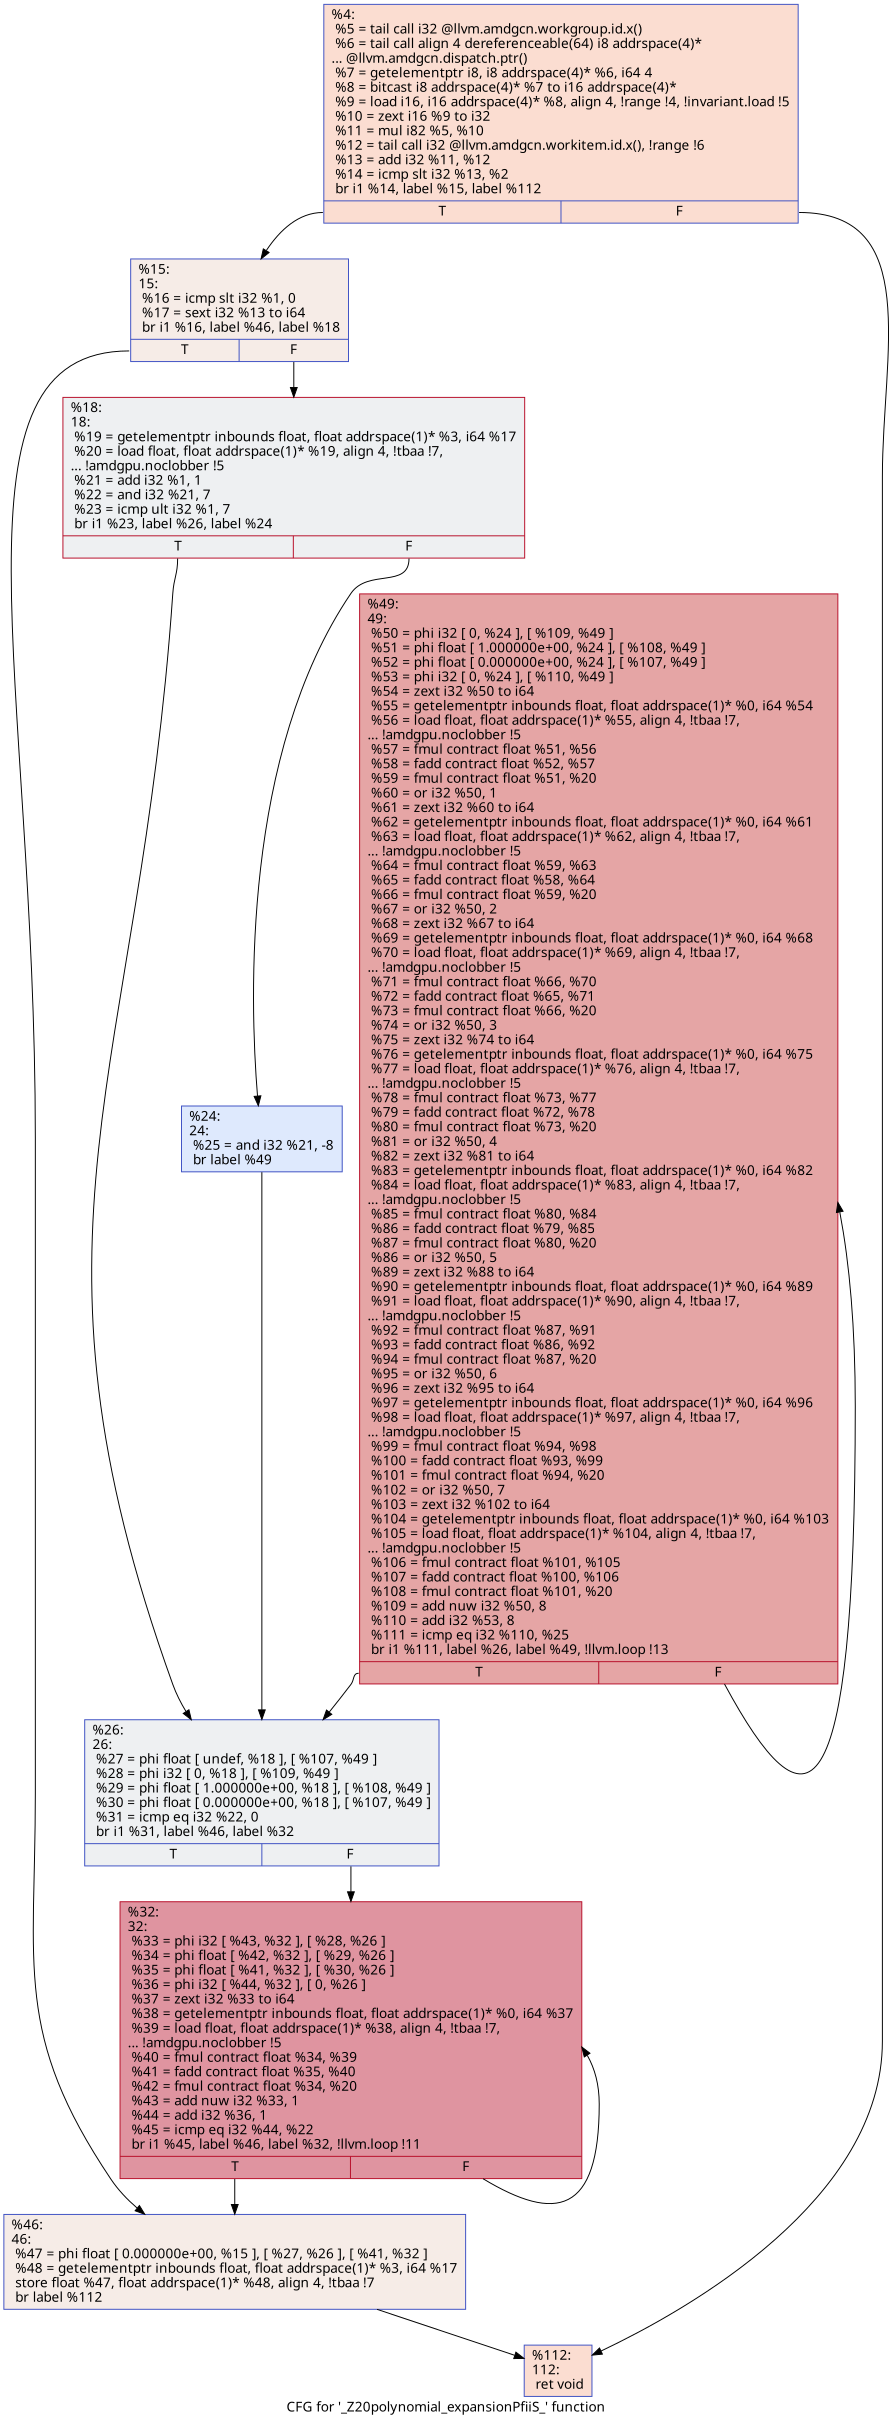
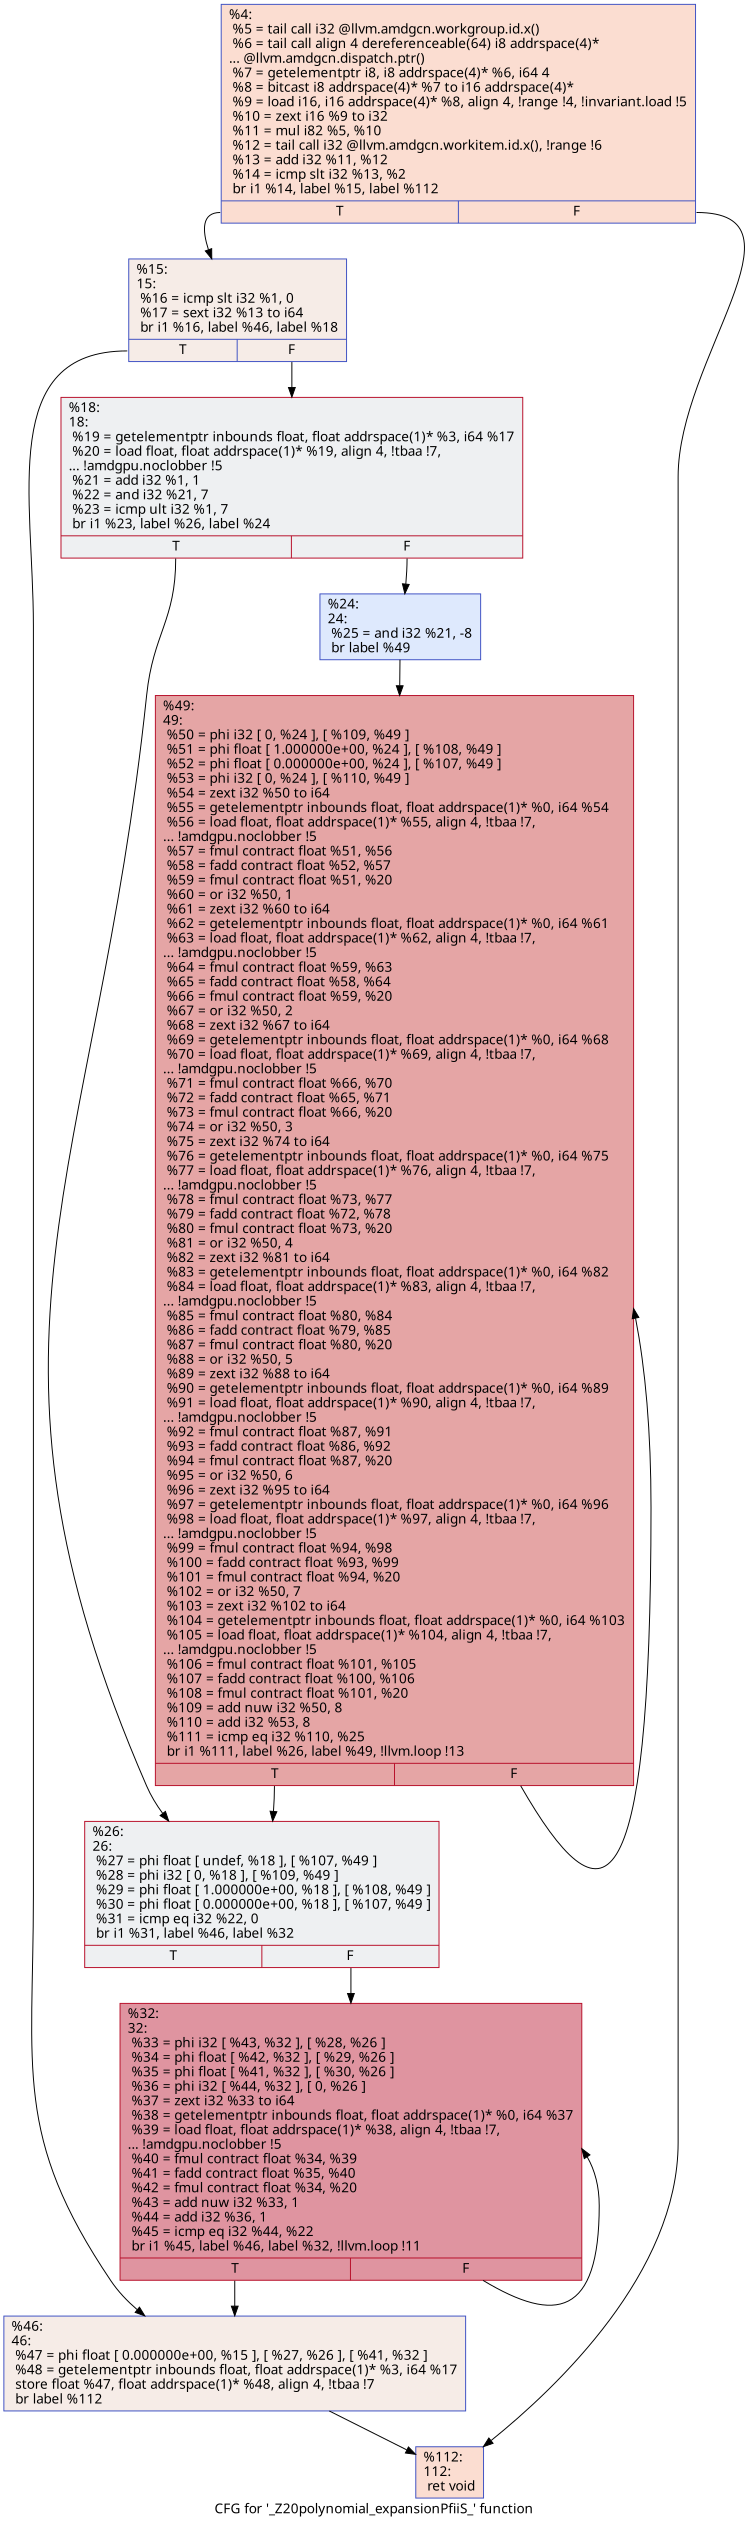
(433, 1258) -> (228, 1360)
(262, 1441) -> (400, 673)
(262, 1793) -> (262, 1894)
